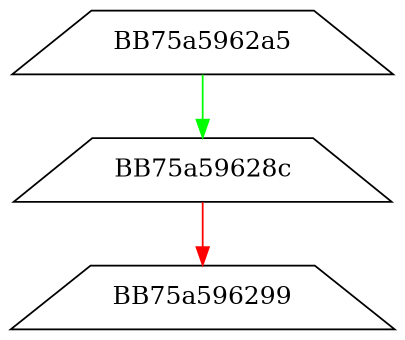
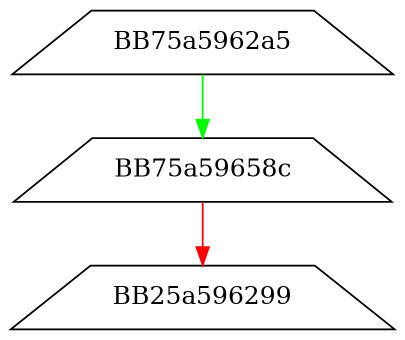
(203, 170) -> (203, 170)
(203, 298) -> (203, 298)
